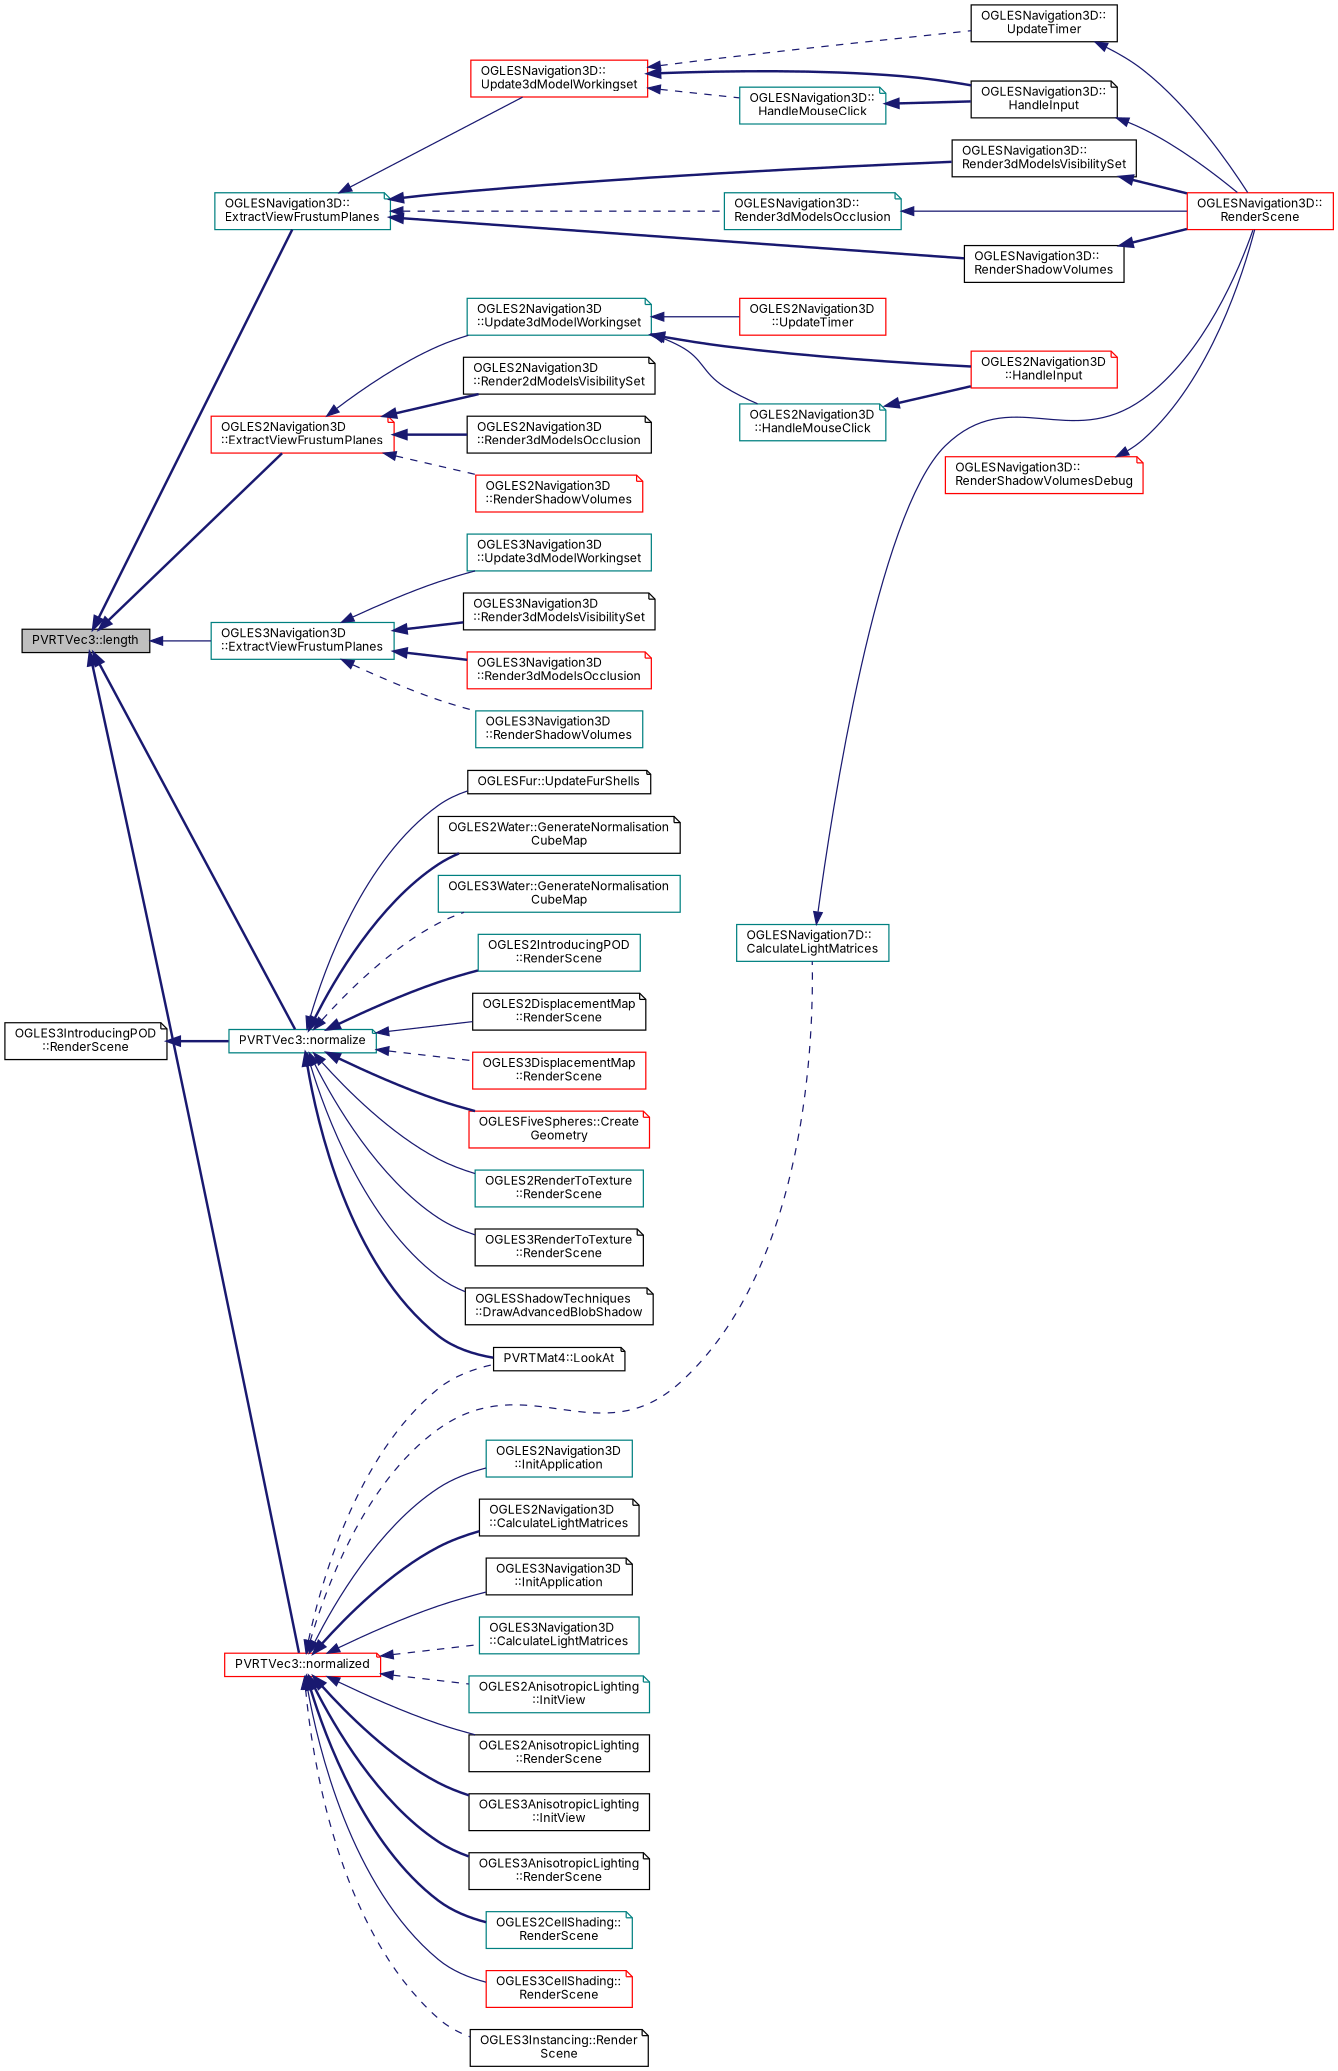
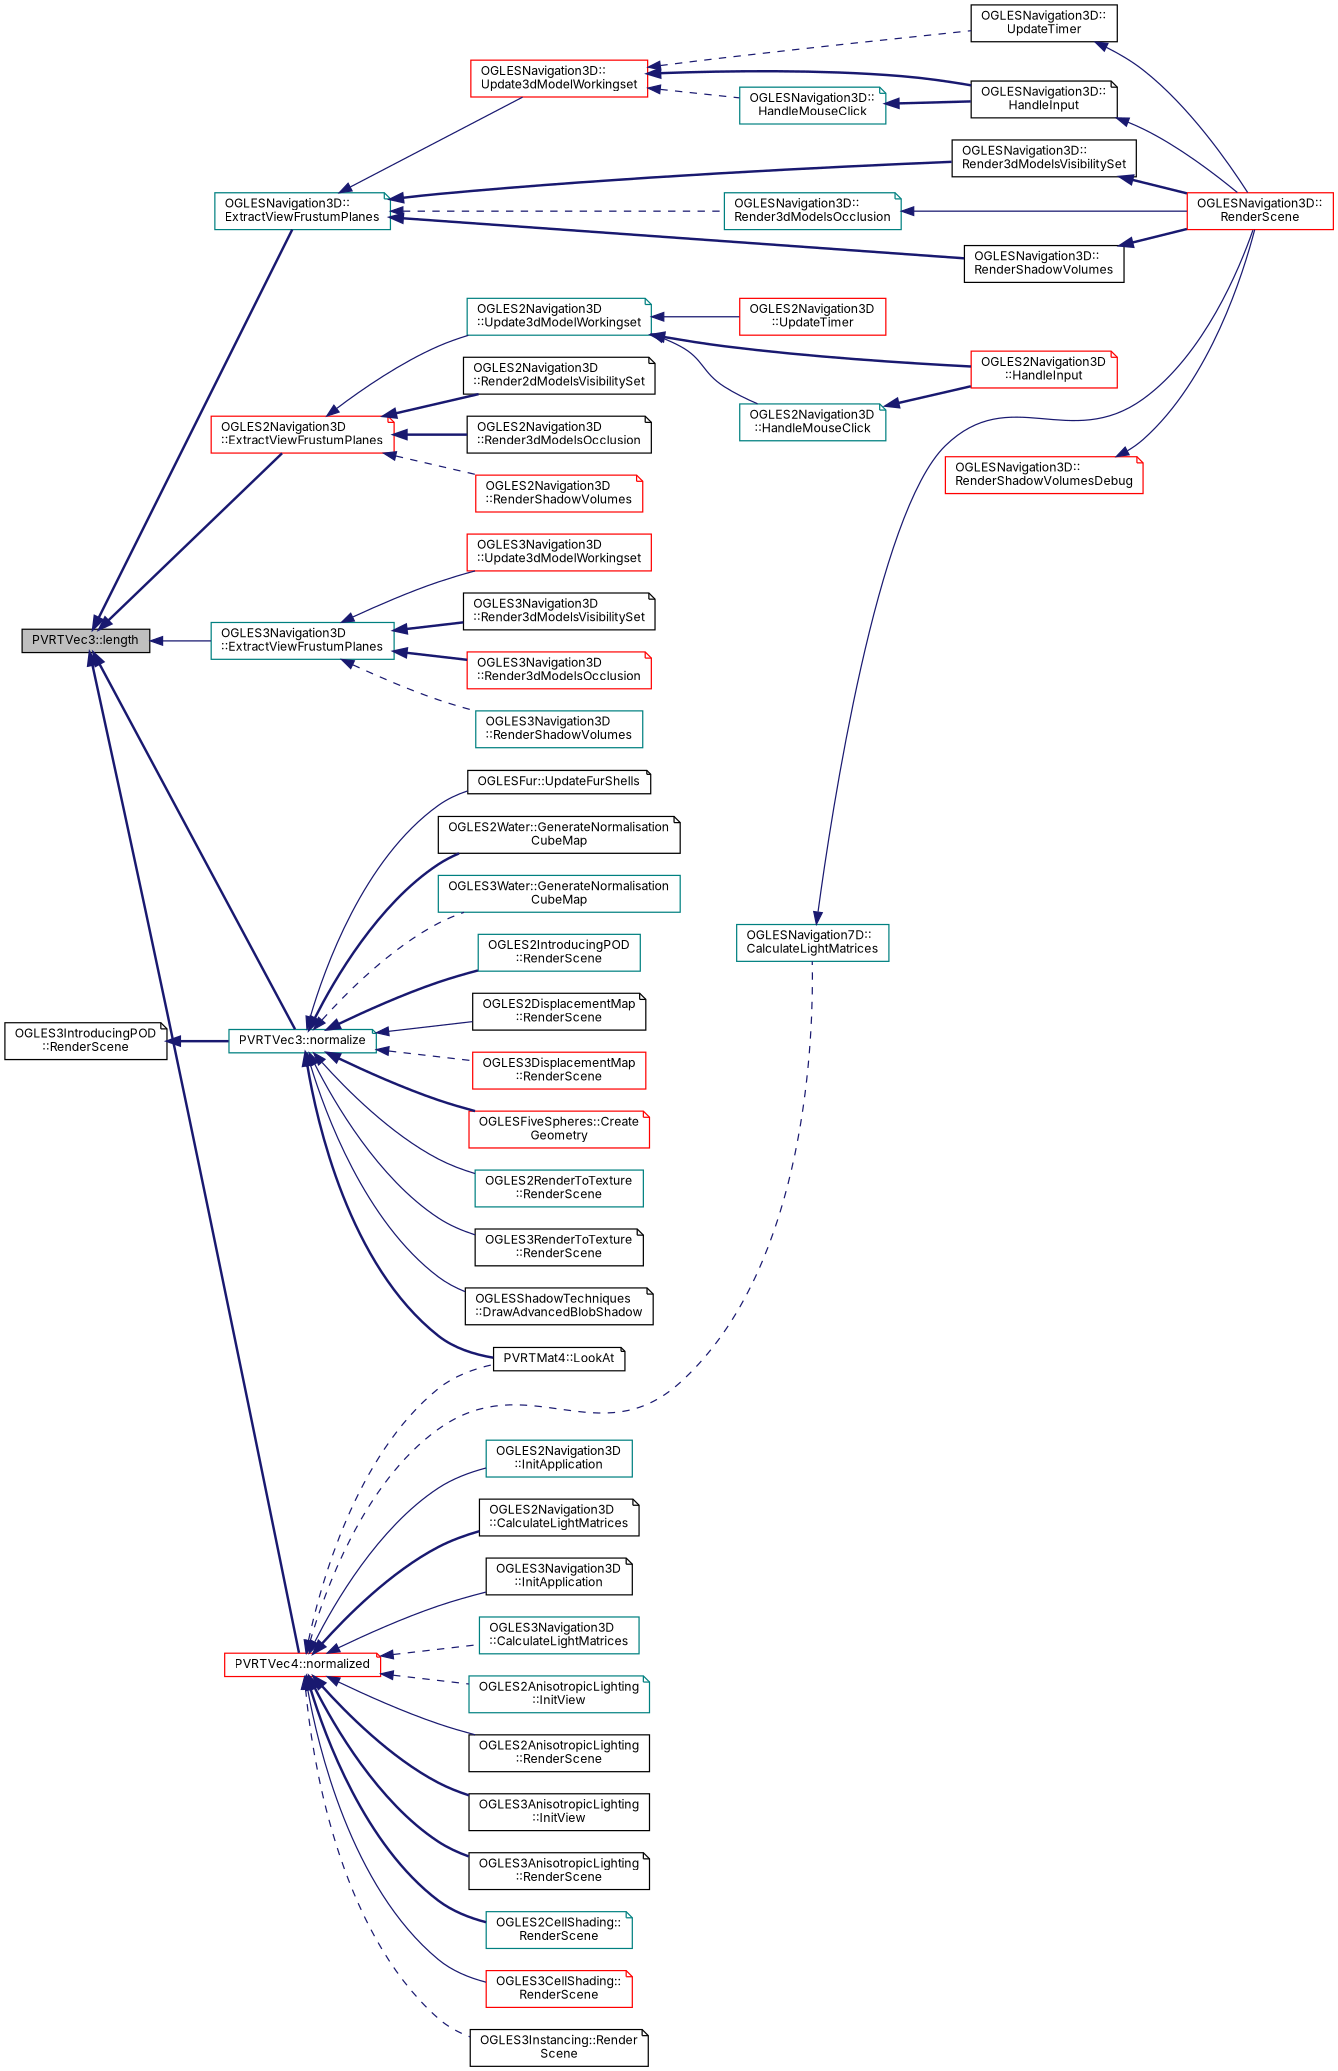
(559, 552) -> (559, 552)
(303, 1665) -> (303, 1665)
